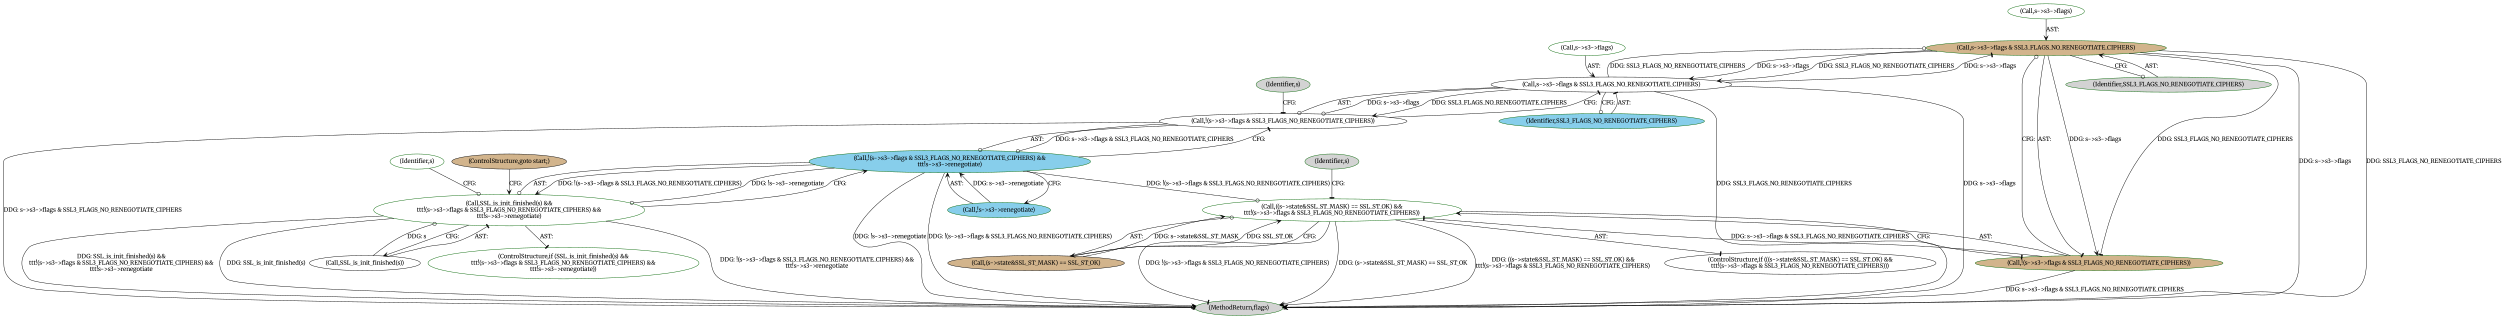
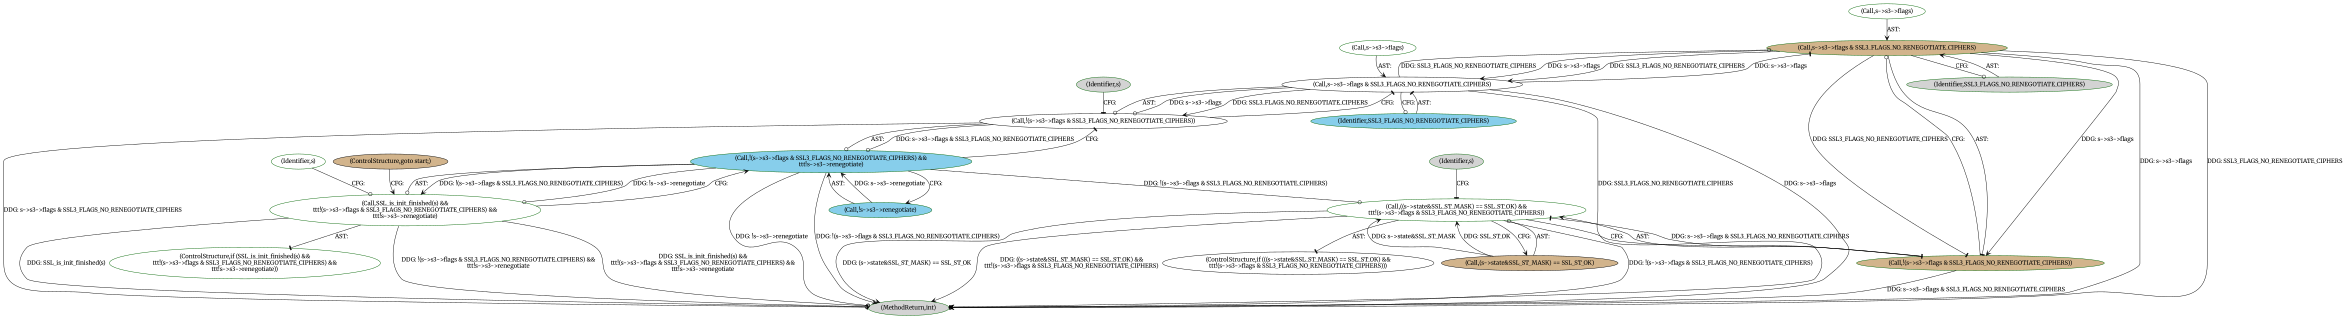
(365, 263) -> none
(1239, 308) -> (909, 308)
